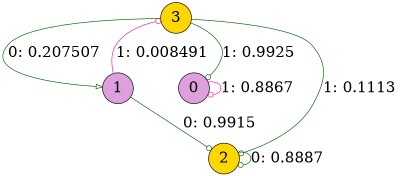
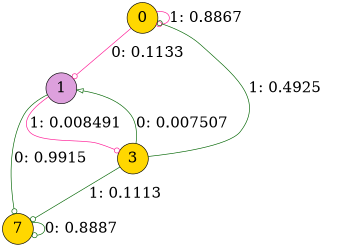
none -> (104, 51)
(59, 53) -> (187, 123)
(266, 53) -> (292, 88)
(194, 88) -> (142, 18)
(224, 159) -> (18, 229)
